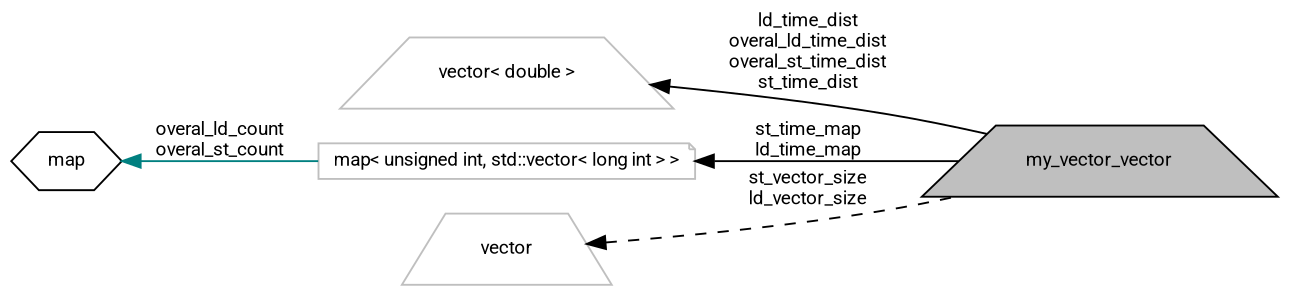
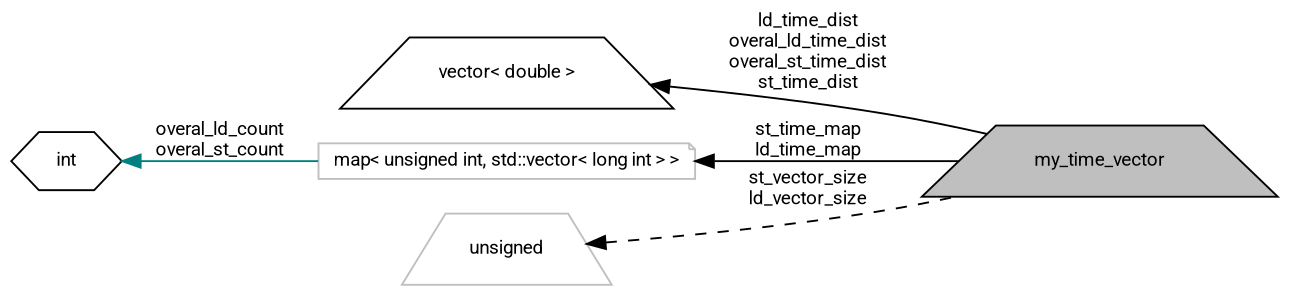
(507, 73) -> (507, 73)
(67, 161) -> (67, 161)
(1100, 161) -> (1100, 161)
(507, 249) -> (507, 249)
